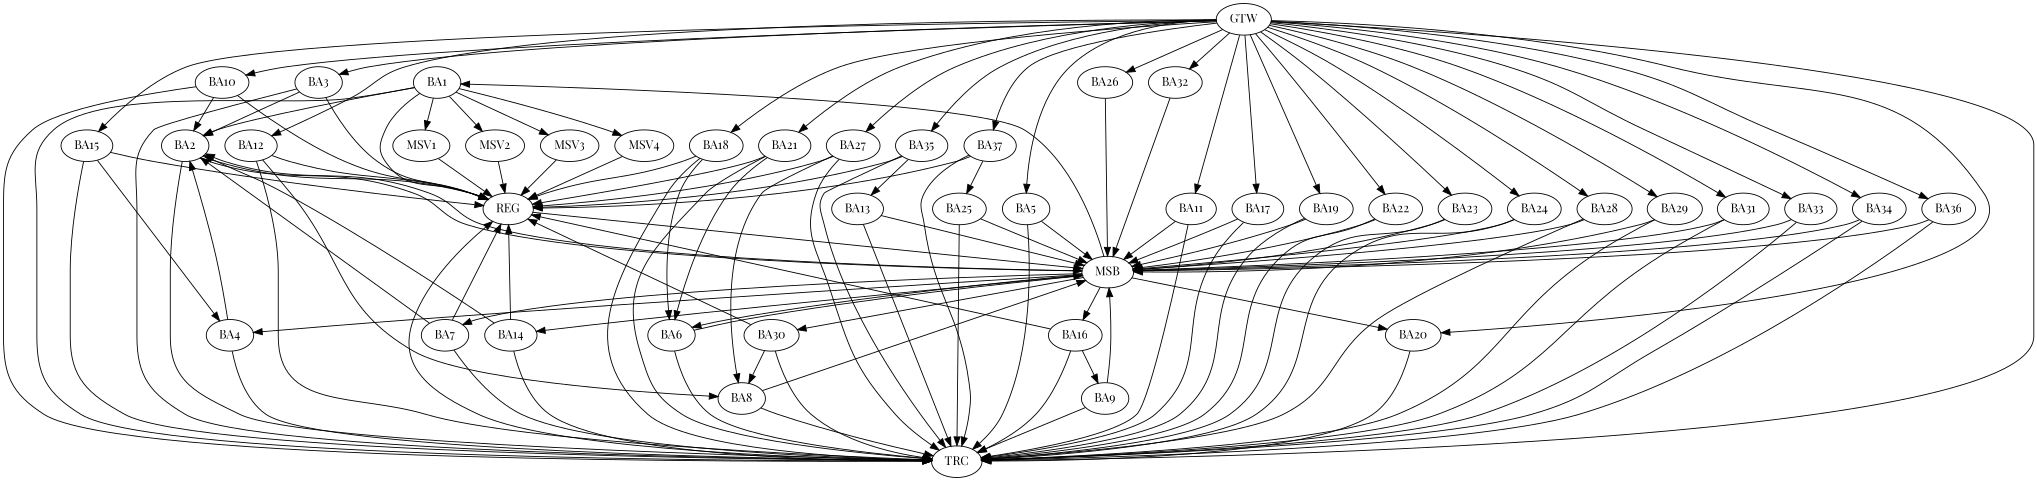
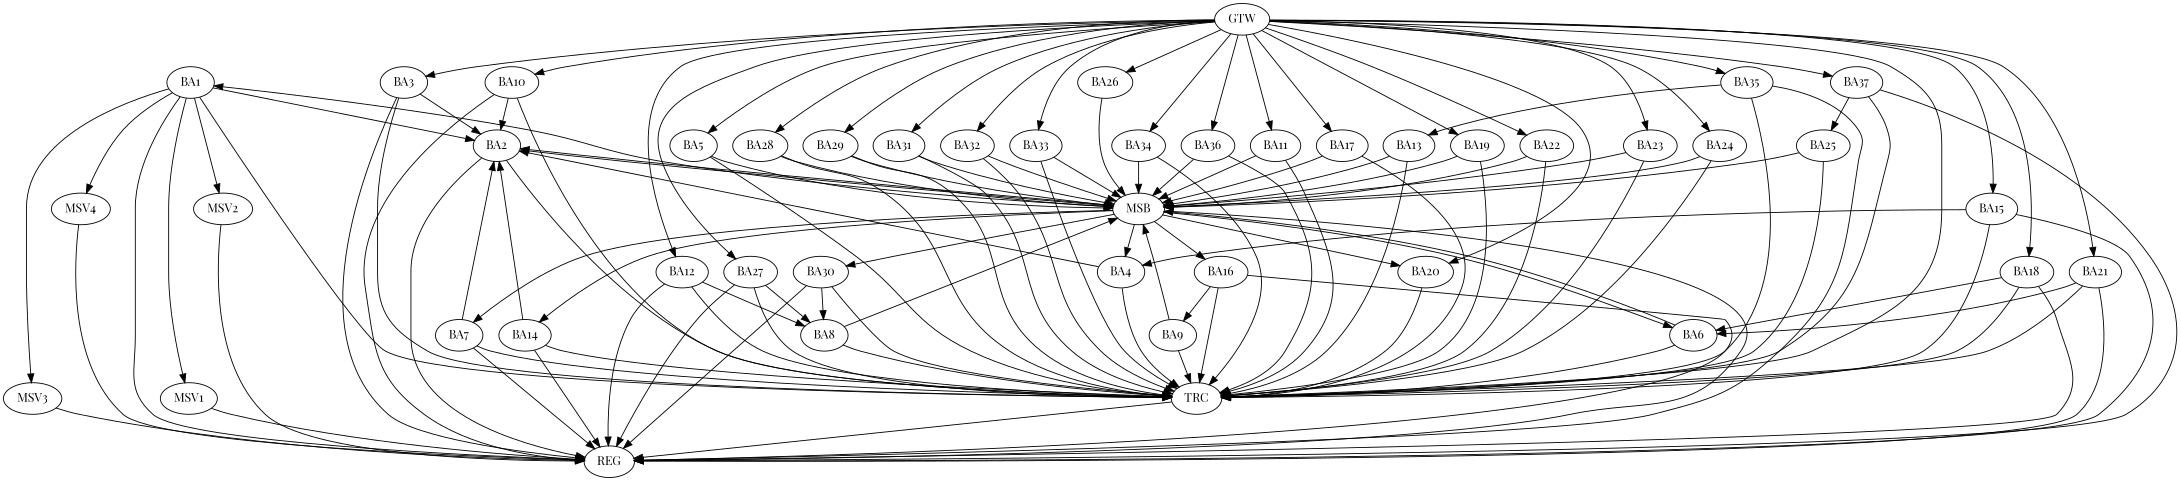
(803, 240) -> (1515, 423)
none -> (1060, 287)
